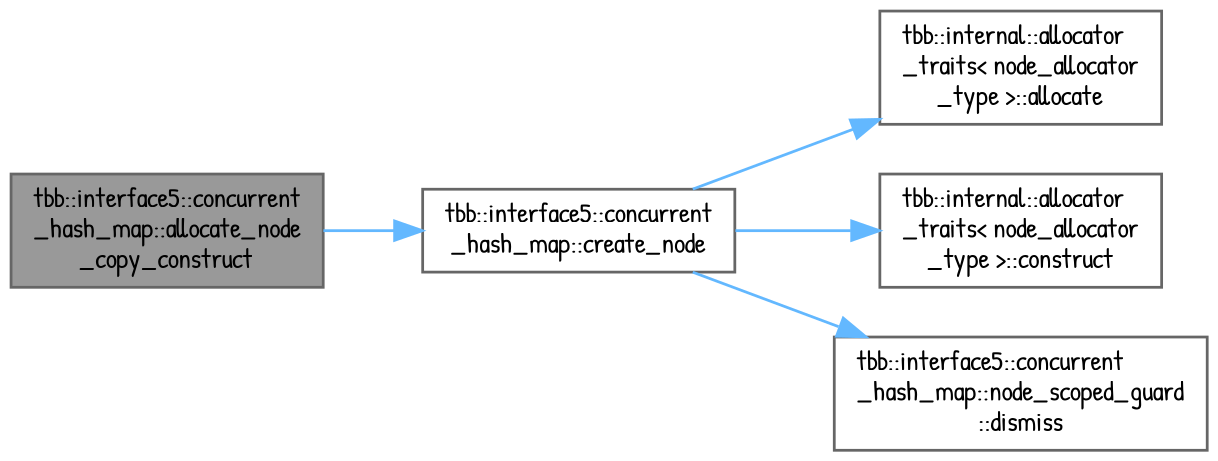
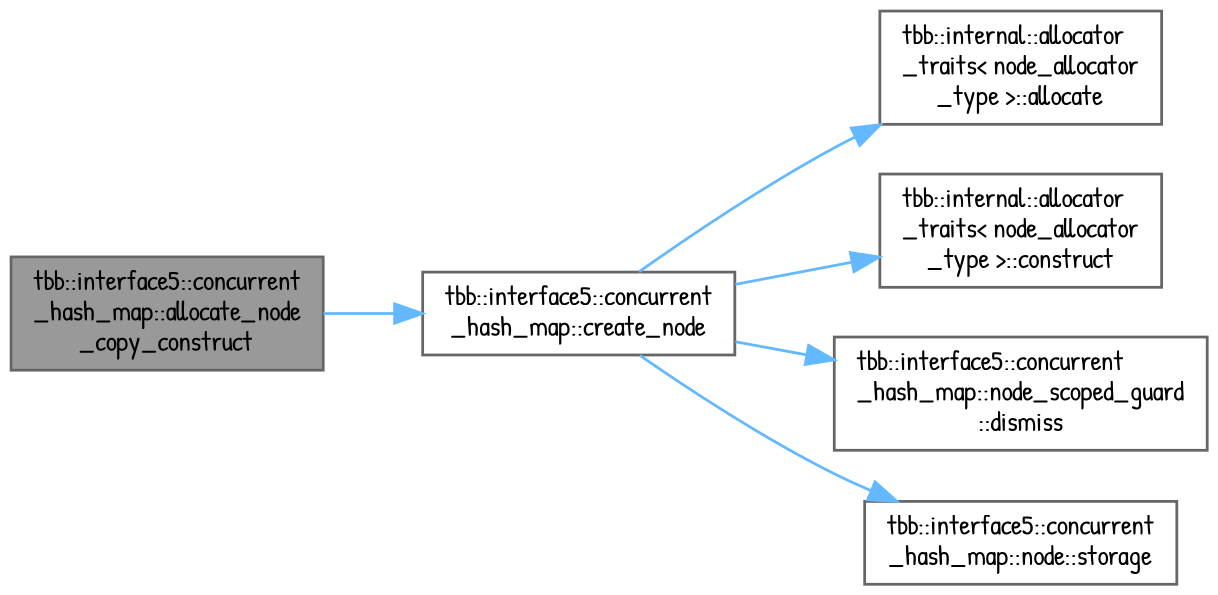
none -> (1021, 543)
